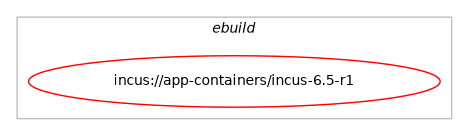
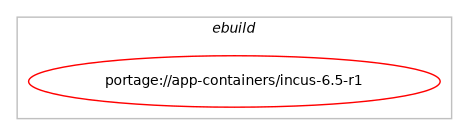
(234, 81) -> (234, 81)
